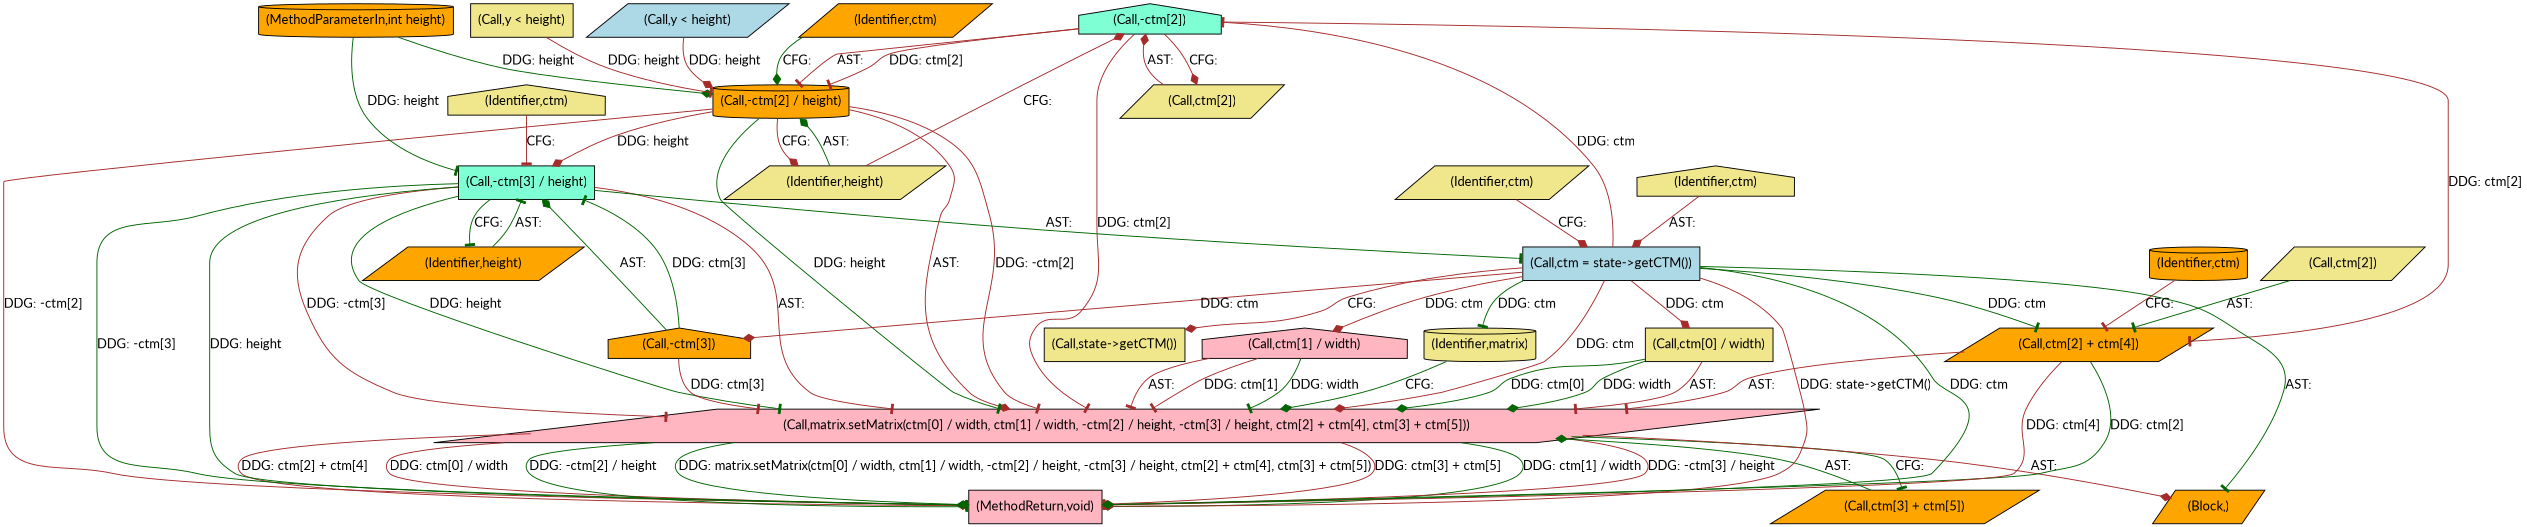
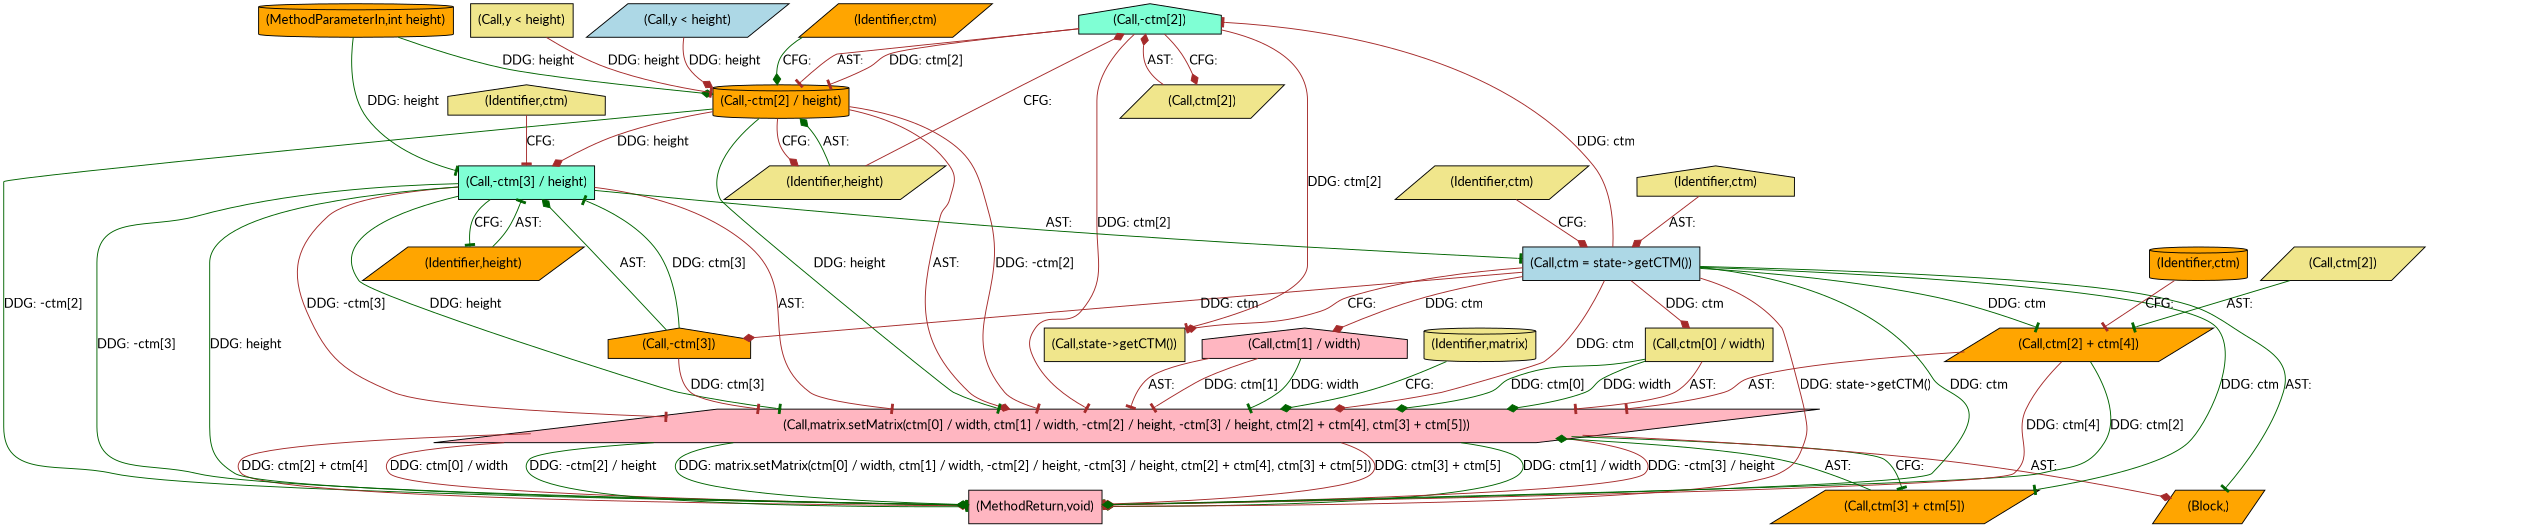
(2060, 46) -> (1308, 192)
(1498, 297) -> (2103, 296)
(6, 440) -> (6, 440)
